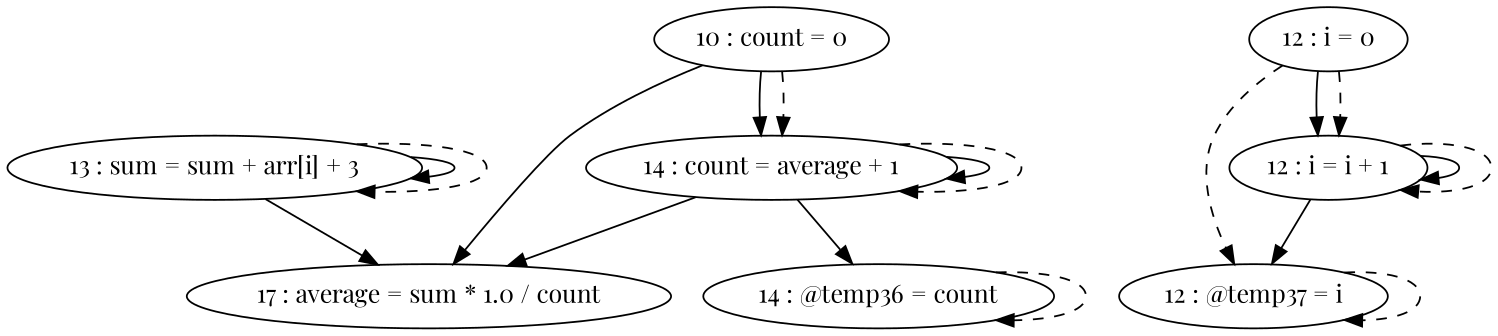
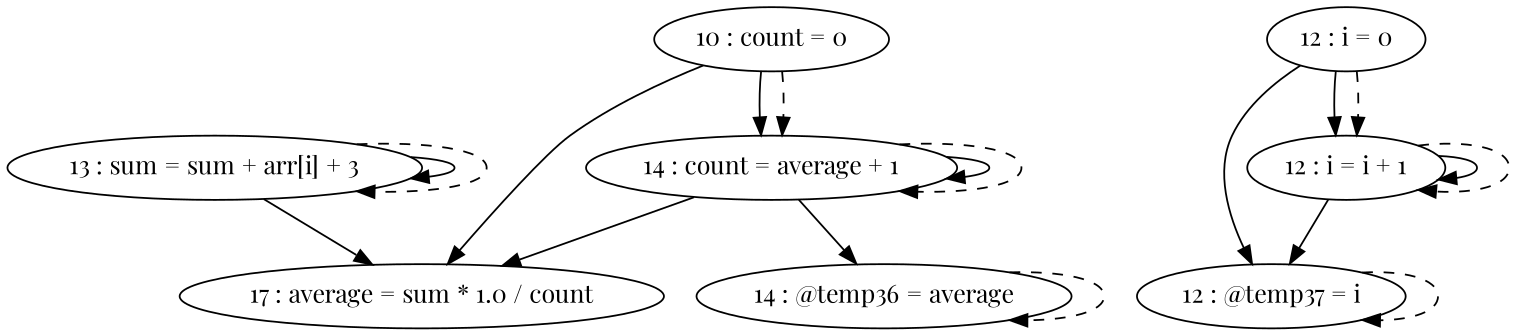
(1211, 144) -> (1229, 144)
(879, 296) -> (884, 296)
